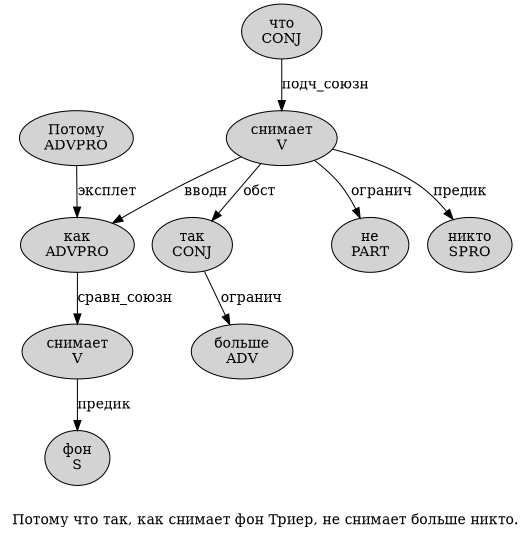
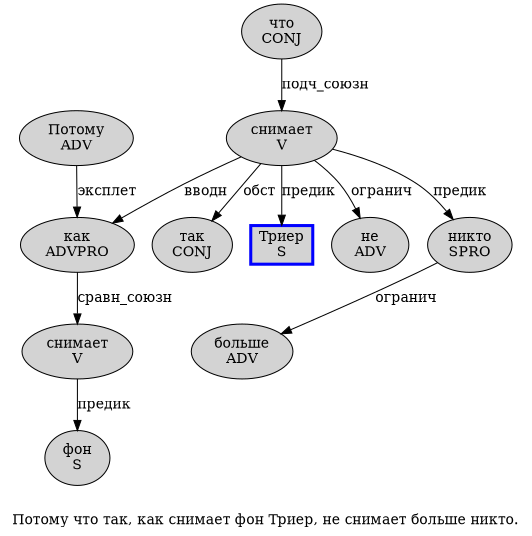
(76, 138) -> (76, 138)
none -> (282, 245)
(370, 245) -> (370, 245)
(215, 293) -> (365, 297)
